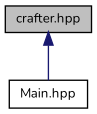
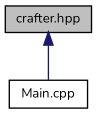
(48, 94) -> (48, 94)
